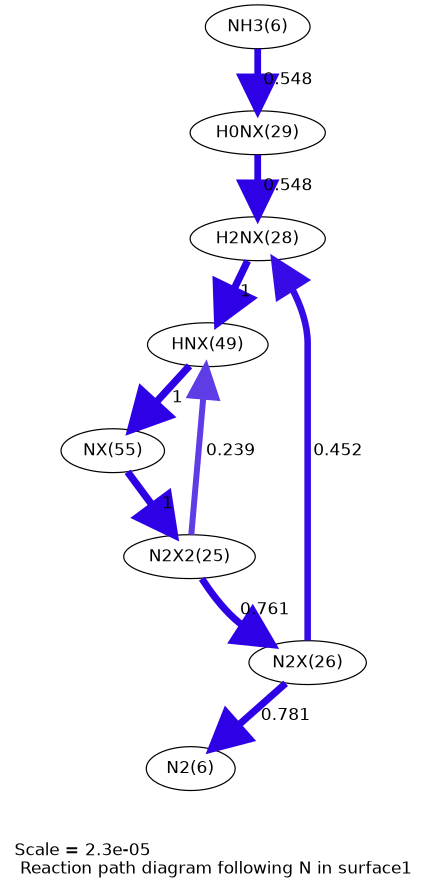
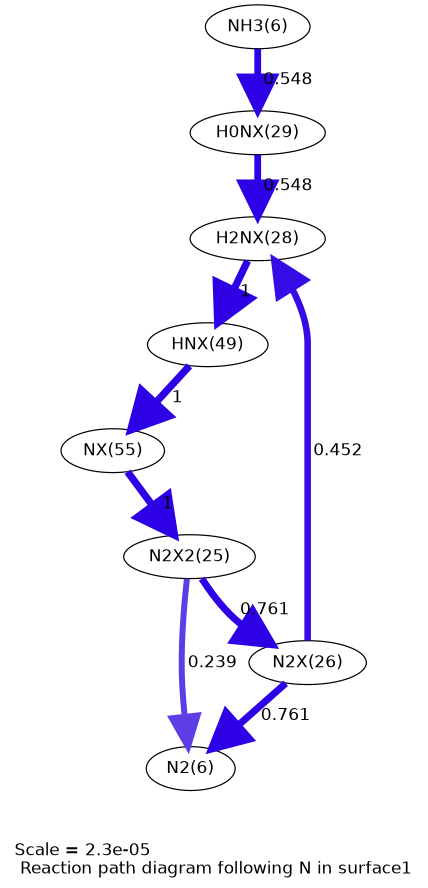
(197, 466) -> (182, 648)
(283, 716) -> (283, 716)
